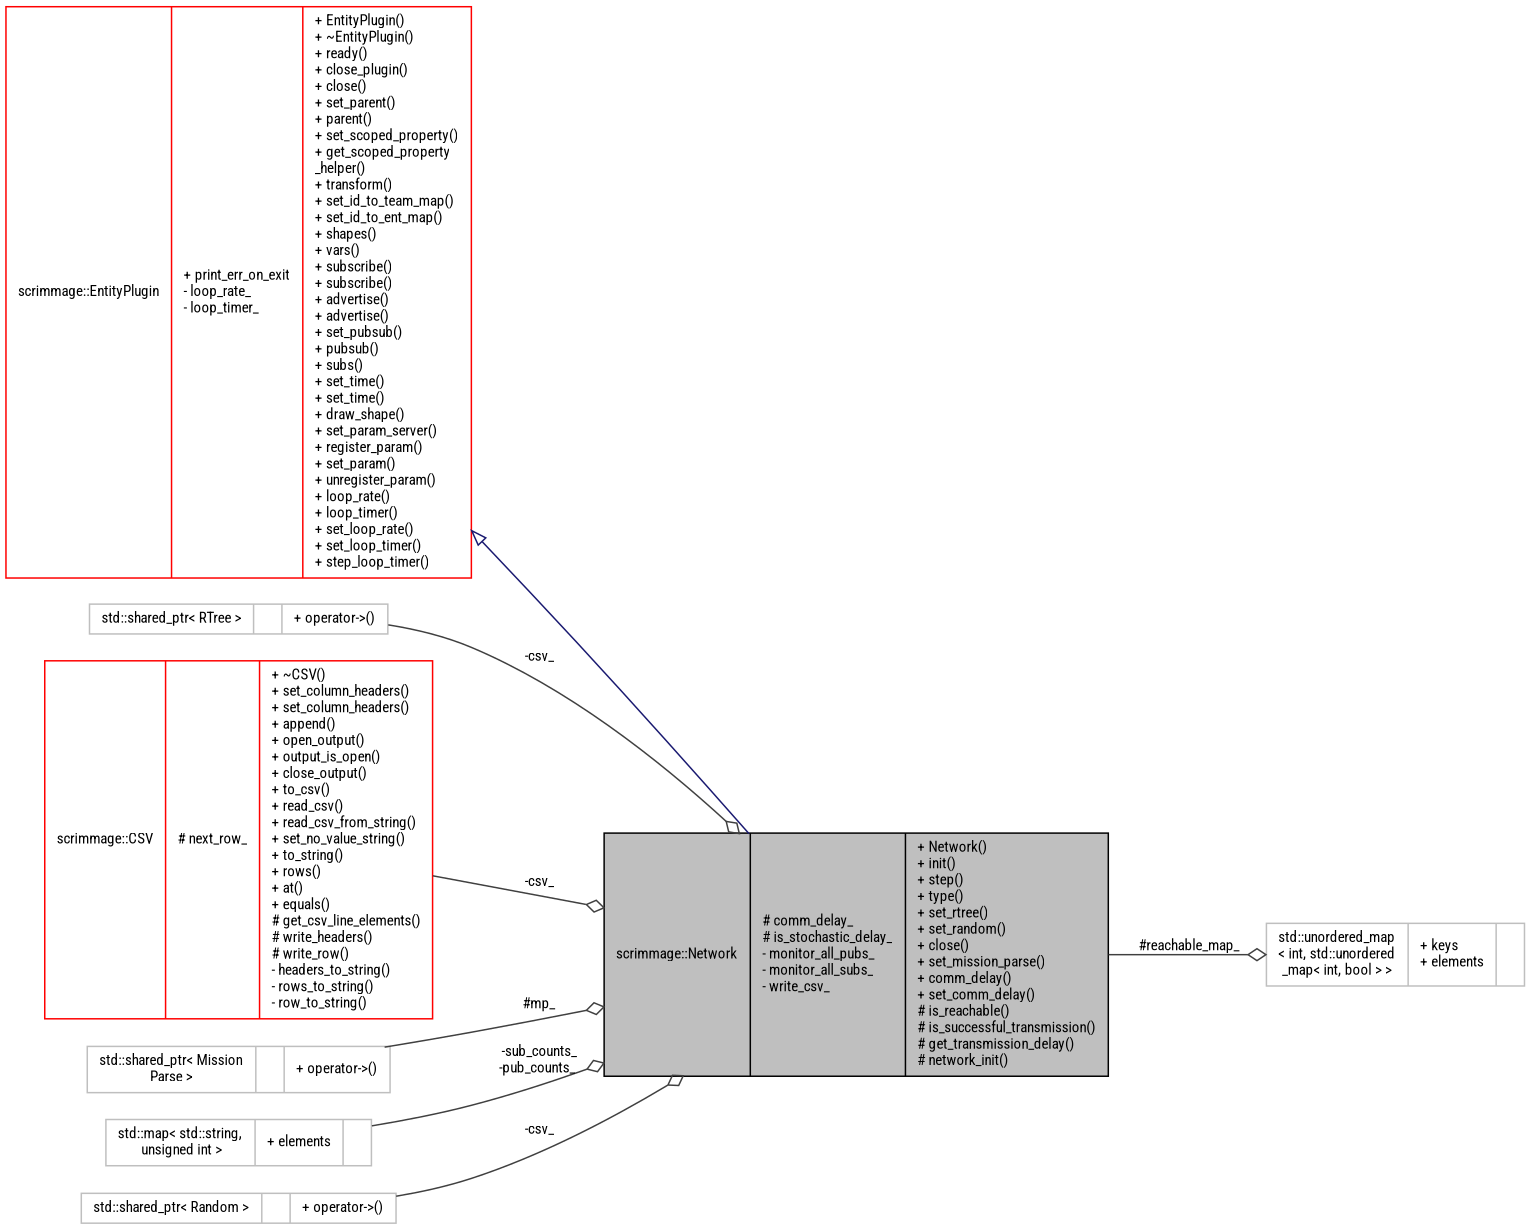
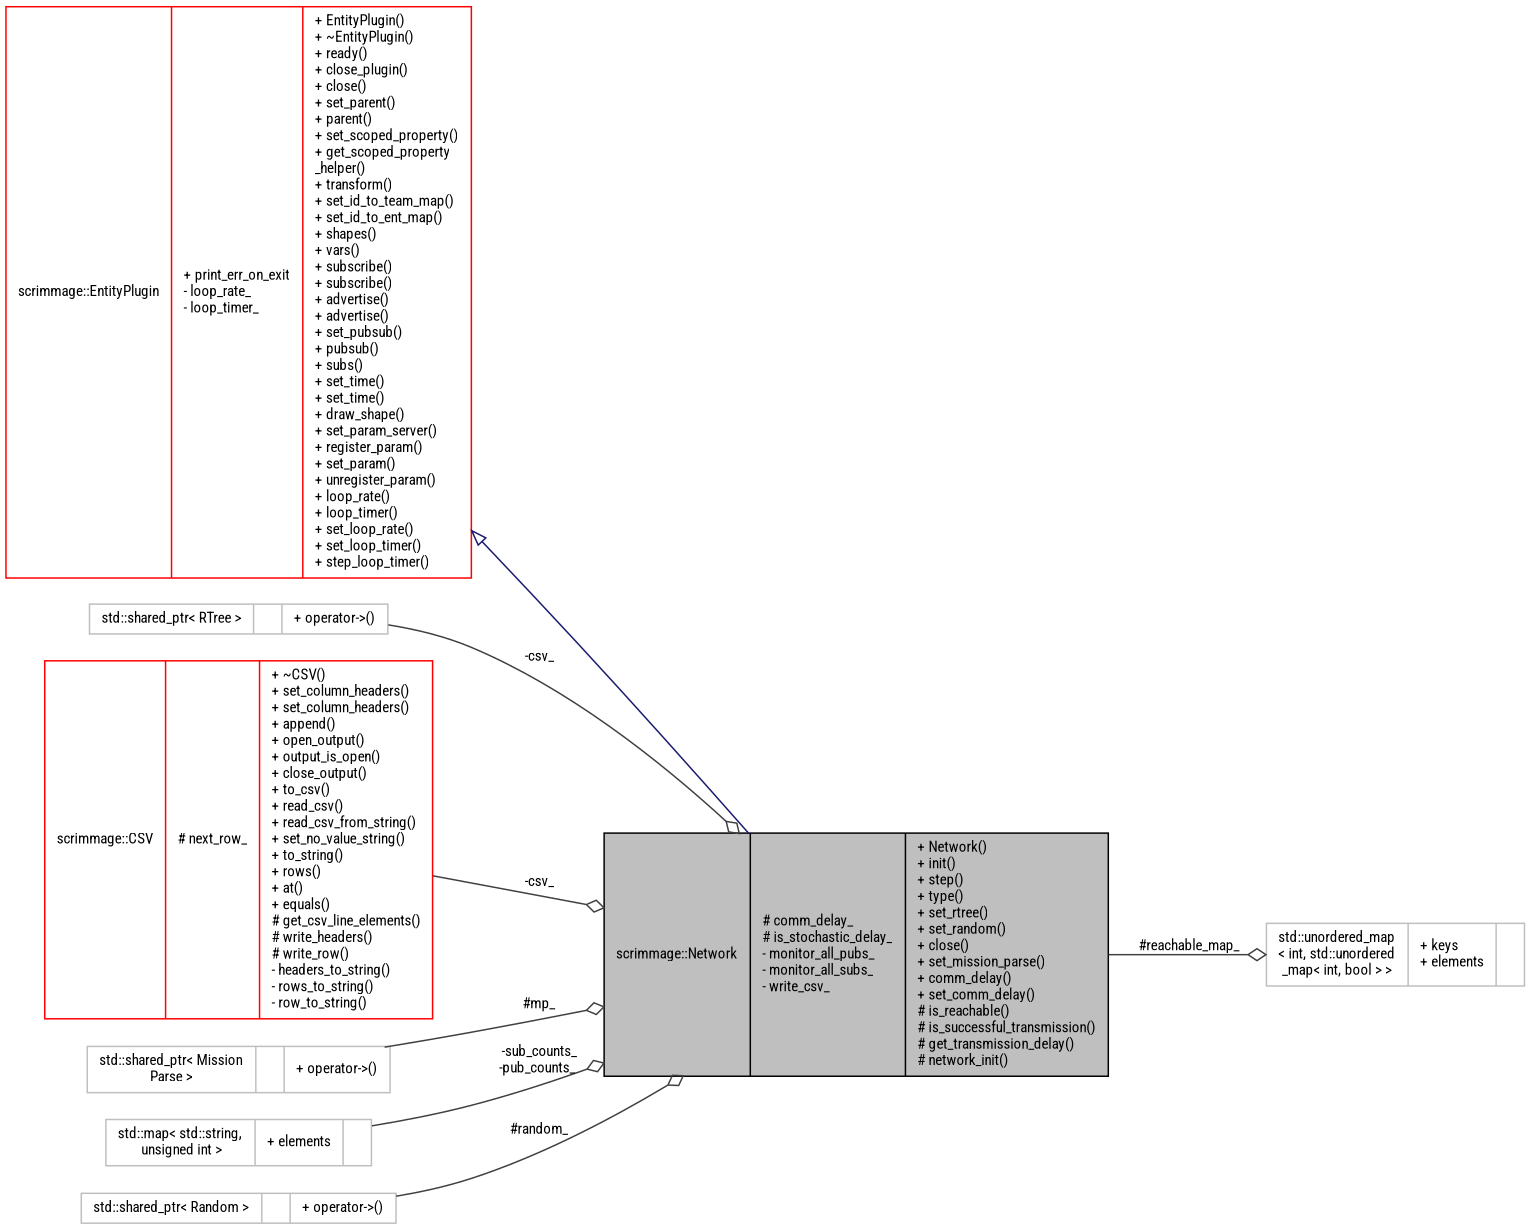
(538, 1130) -> (538, 1130)
